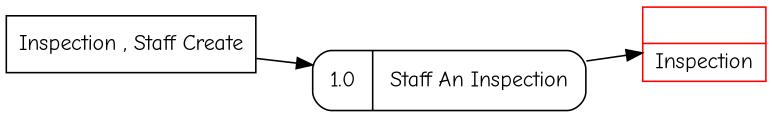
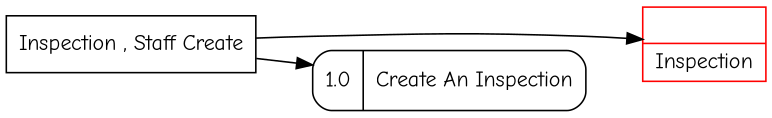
(606, 58) -> (442, 34)
(479, 80) -> (475, 80)
